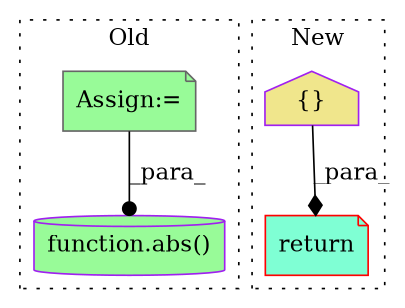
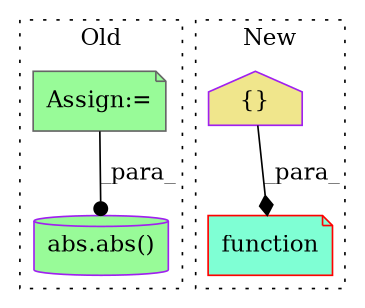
(129, 245) -> (101, 245)
(317, 245) -> (270, 245)
